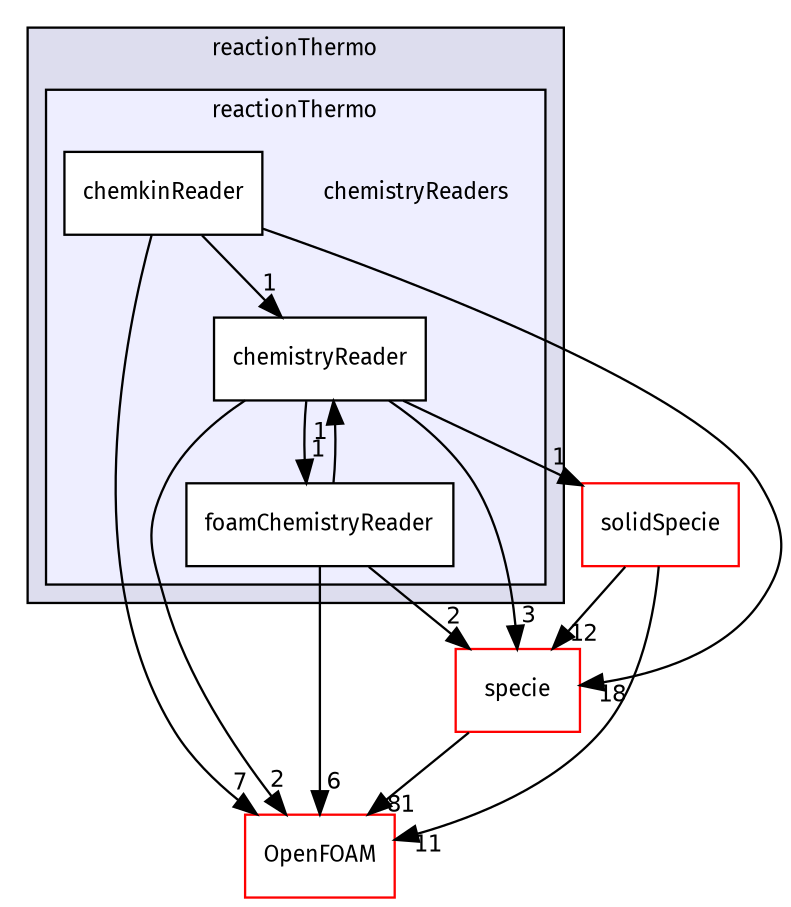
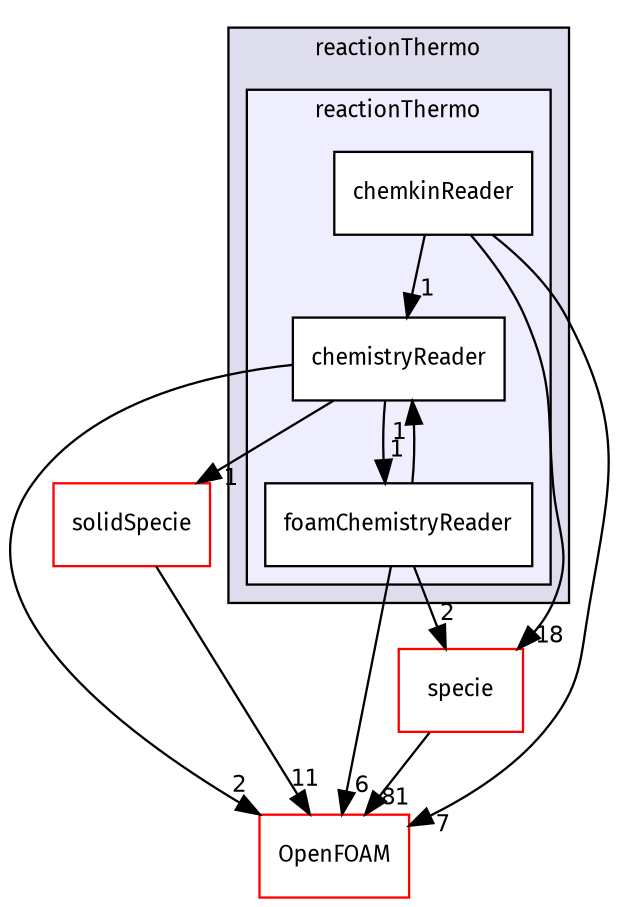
(417, 193) -> none
(481, 496) -> none
(597, 599) -> none
